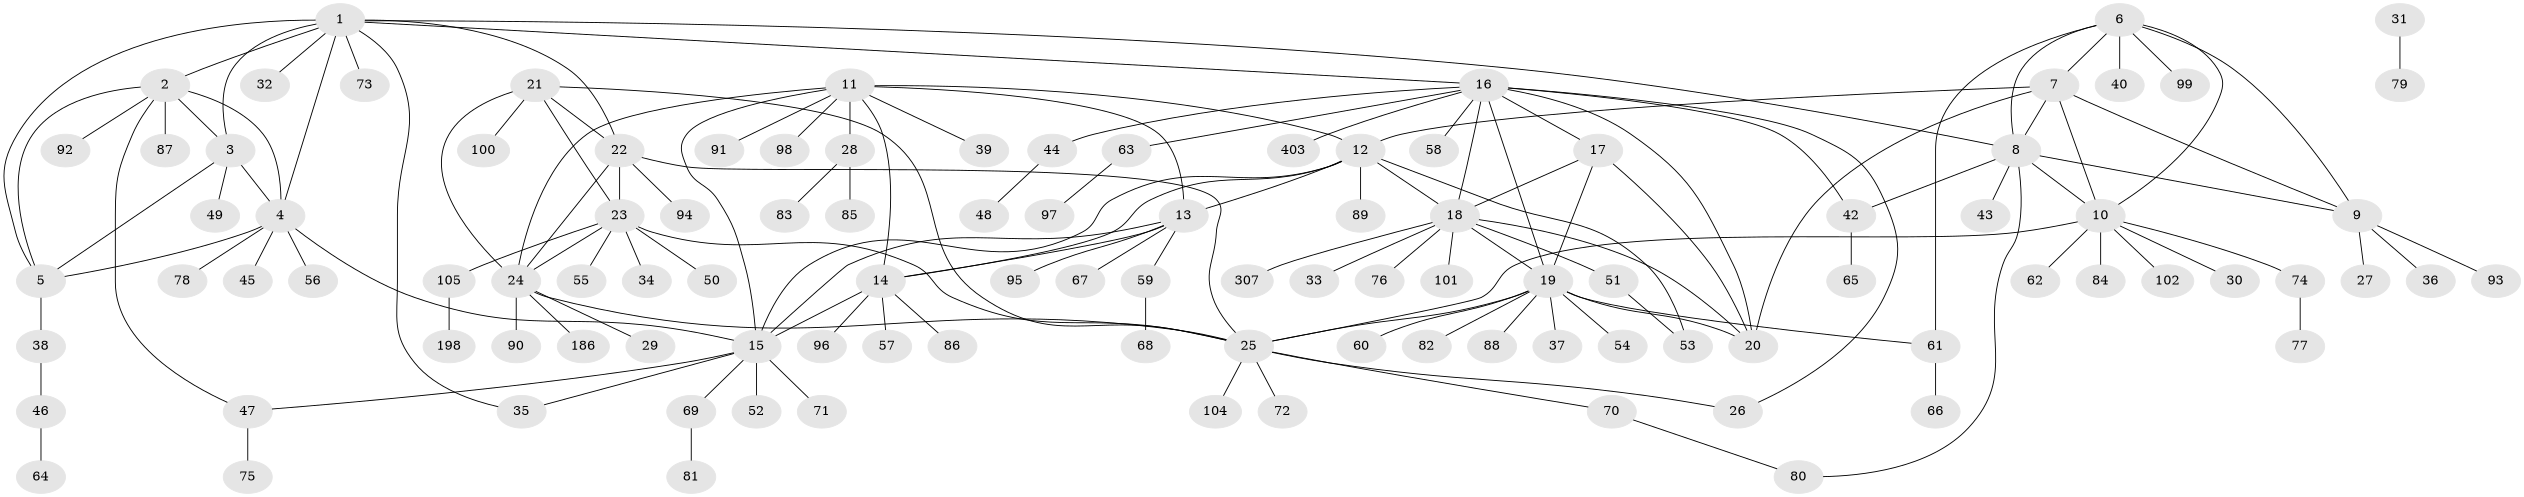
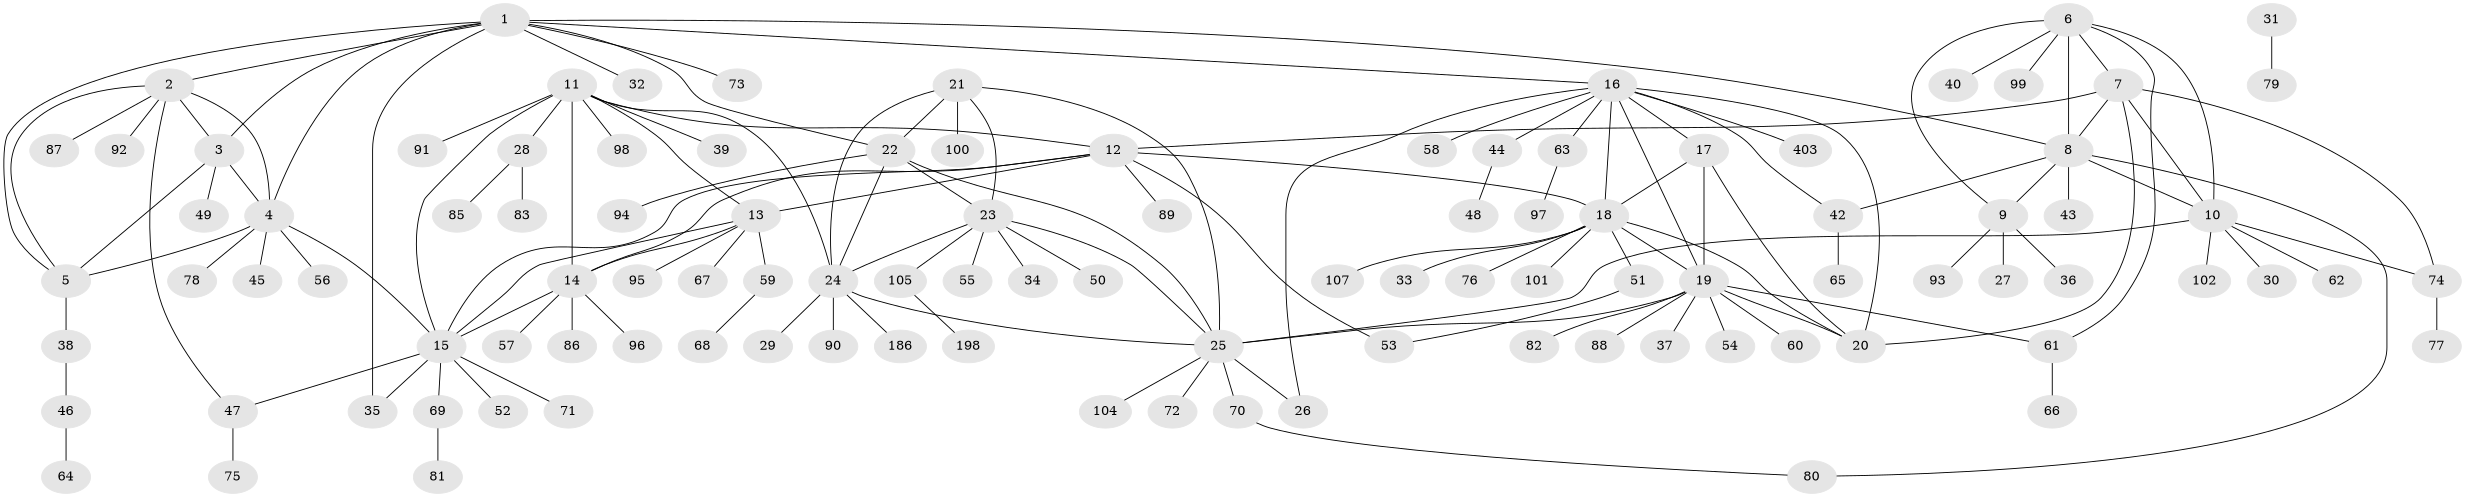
(2205, 152) -> (2313, 142)
(1247, 281) -> (1338, 281)
(2101, 281) -> none
